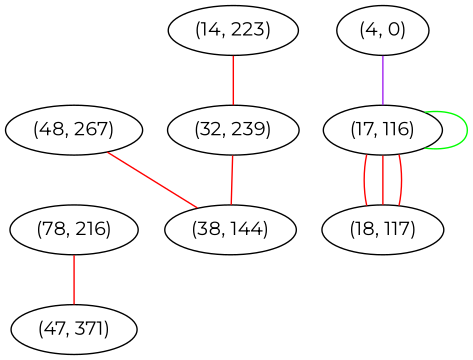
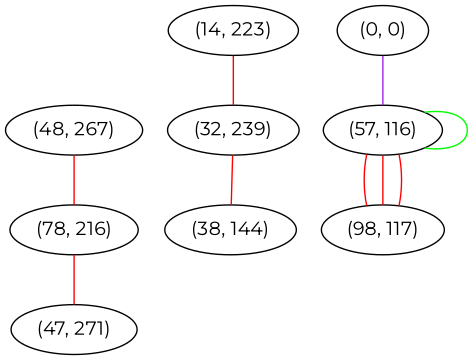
(383, 30) -> (383, 30)
(383, 130) -> (383, 130)
(152, 180) -> (74, 180)
(383, 230) -> (383, 230)
(74, 330) -> (74, 330)
